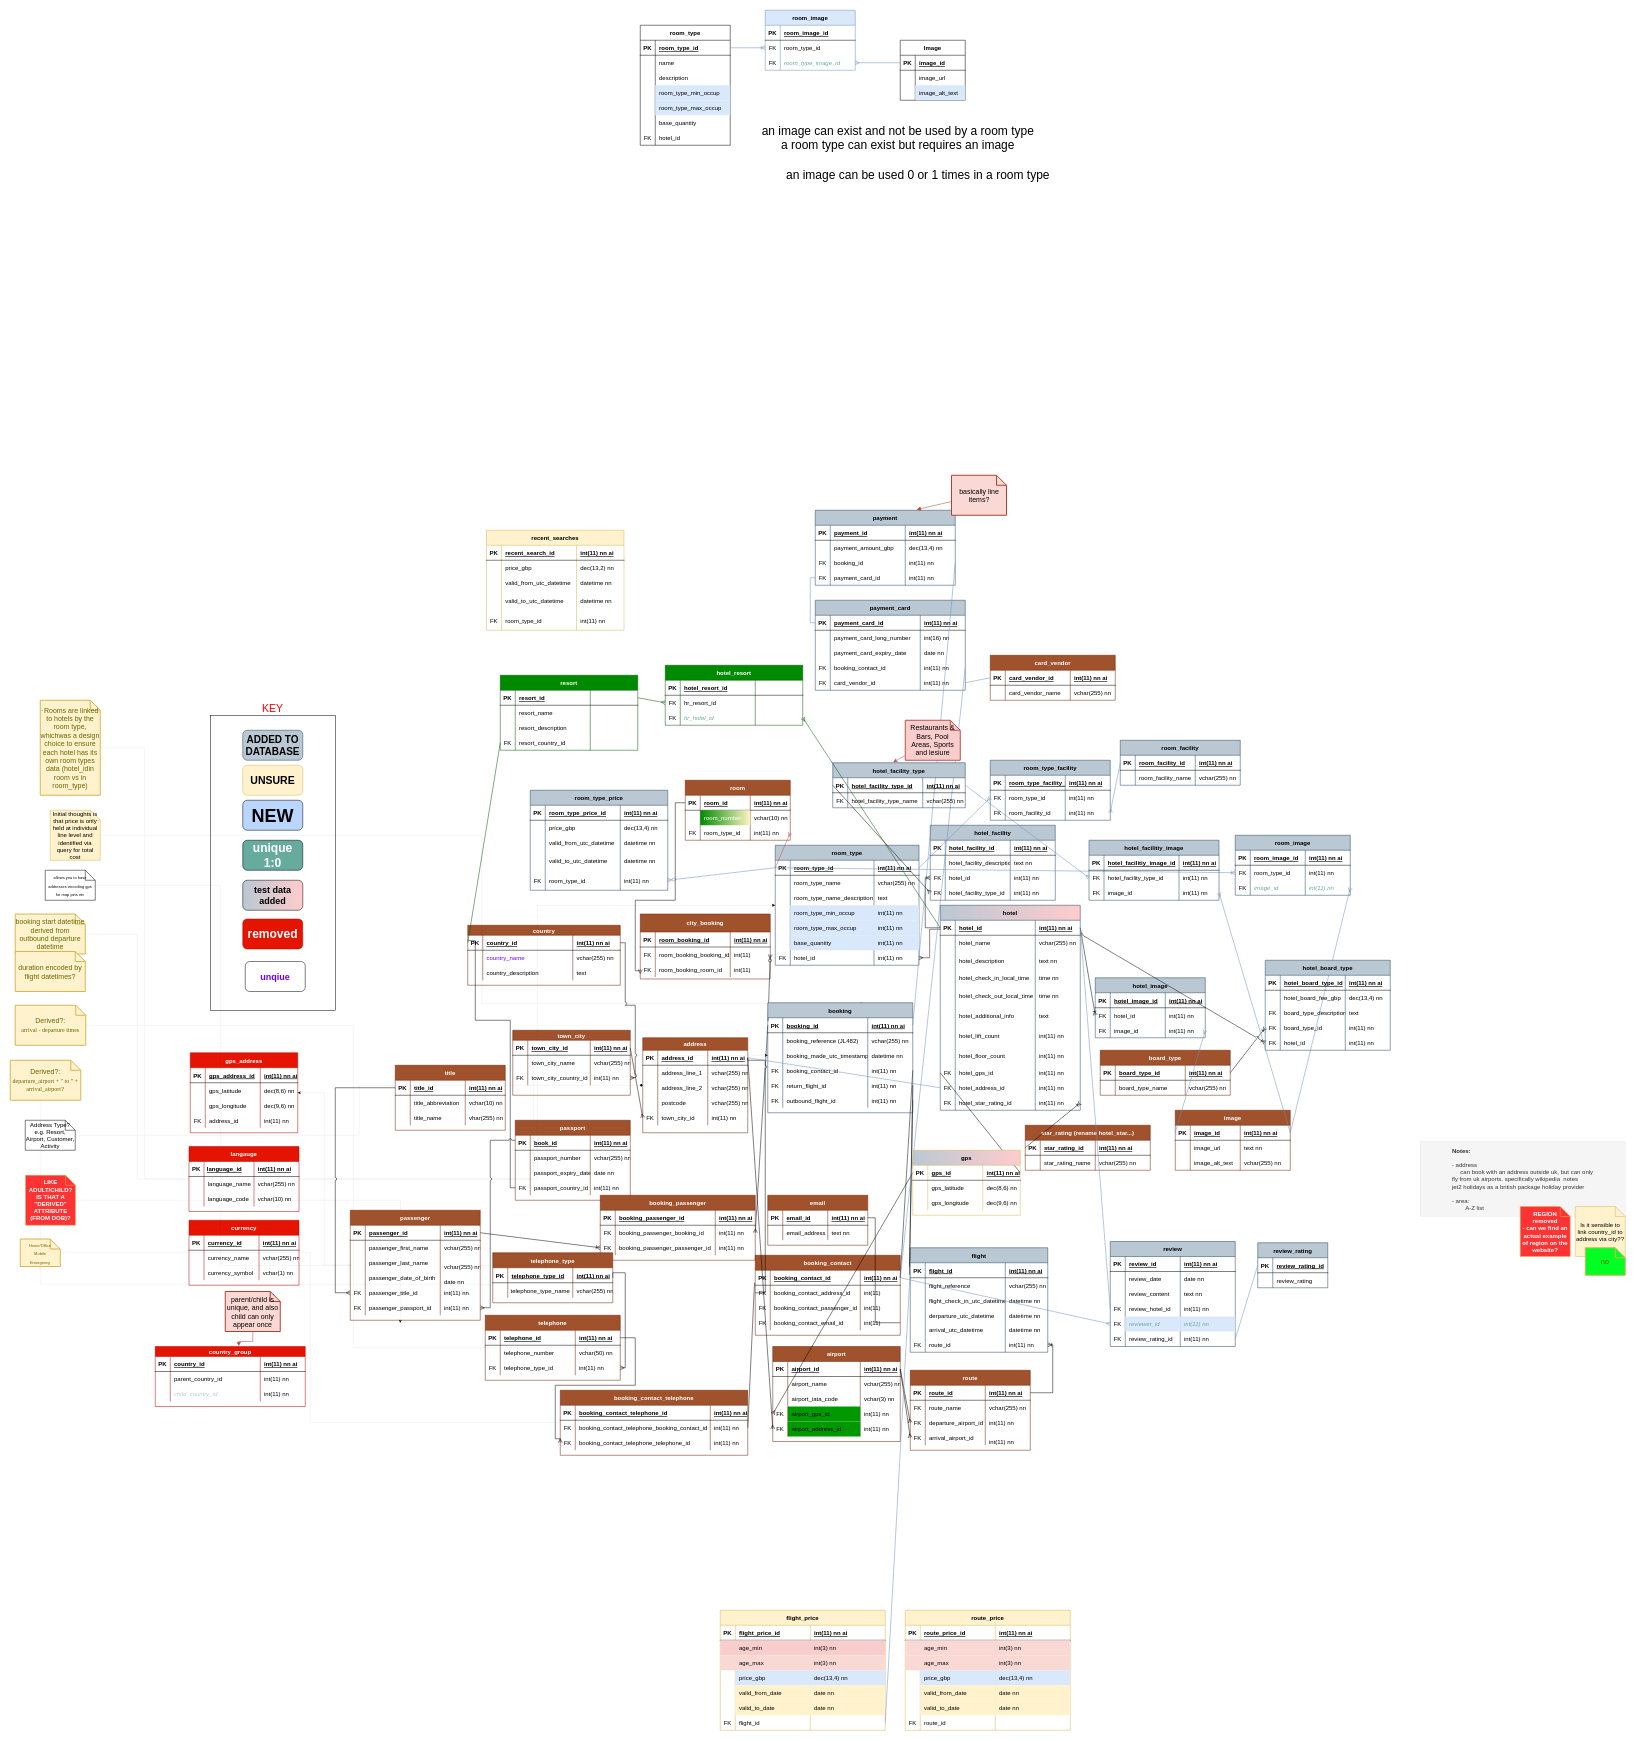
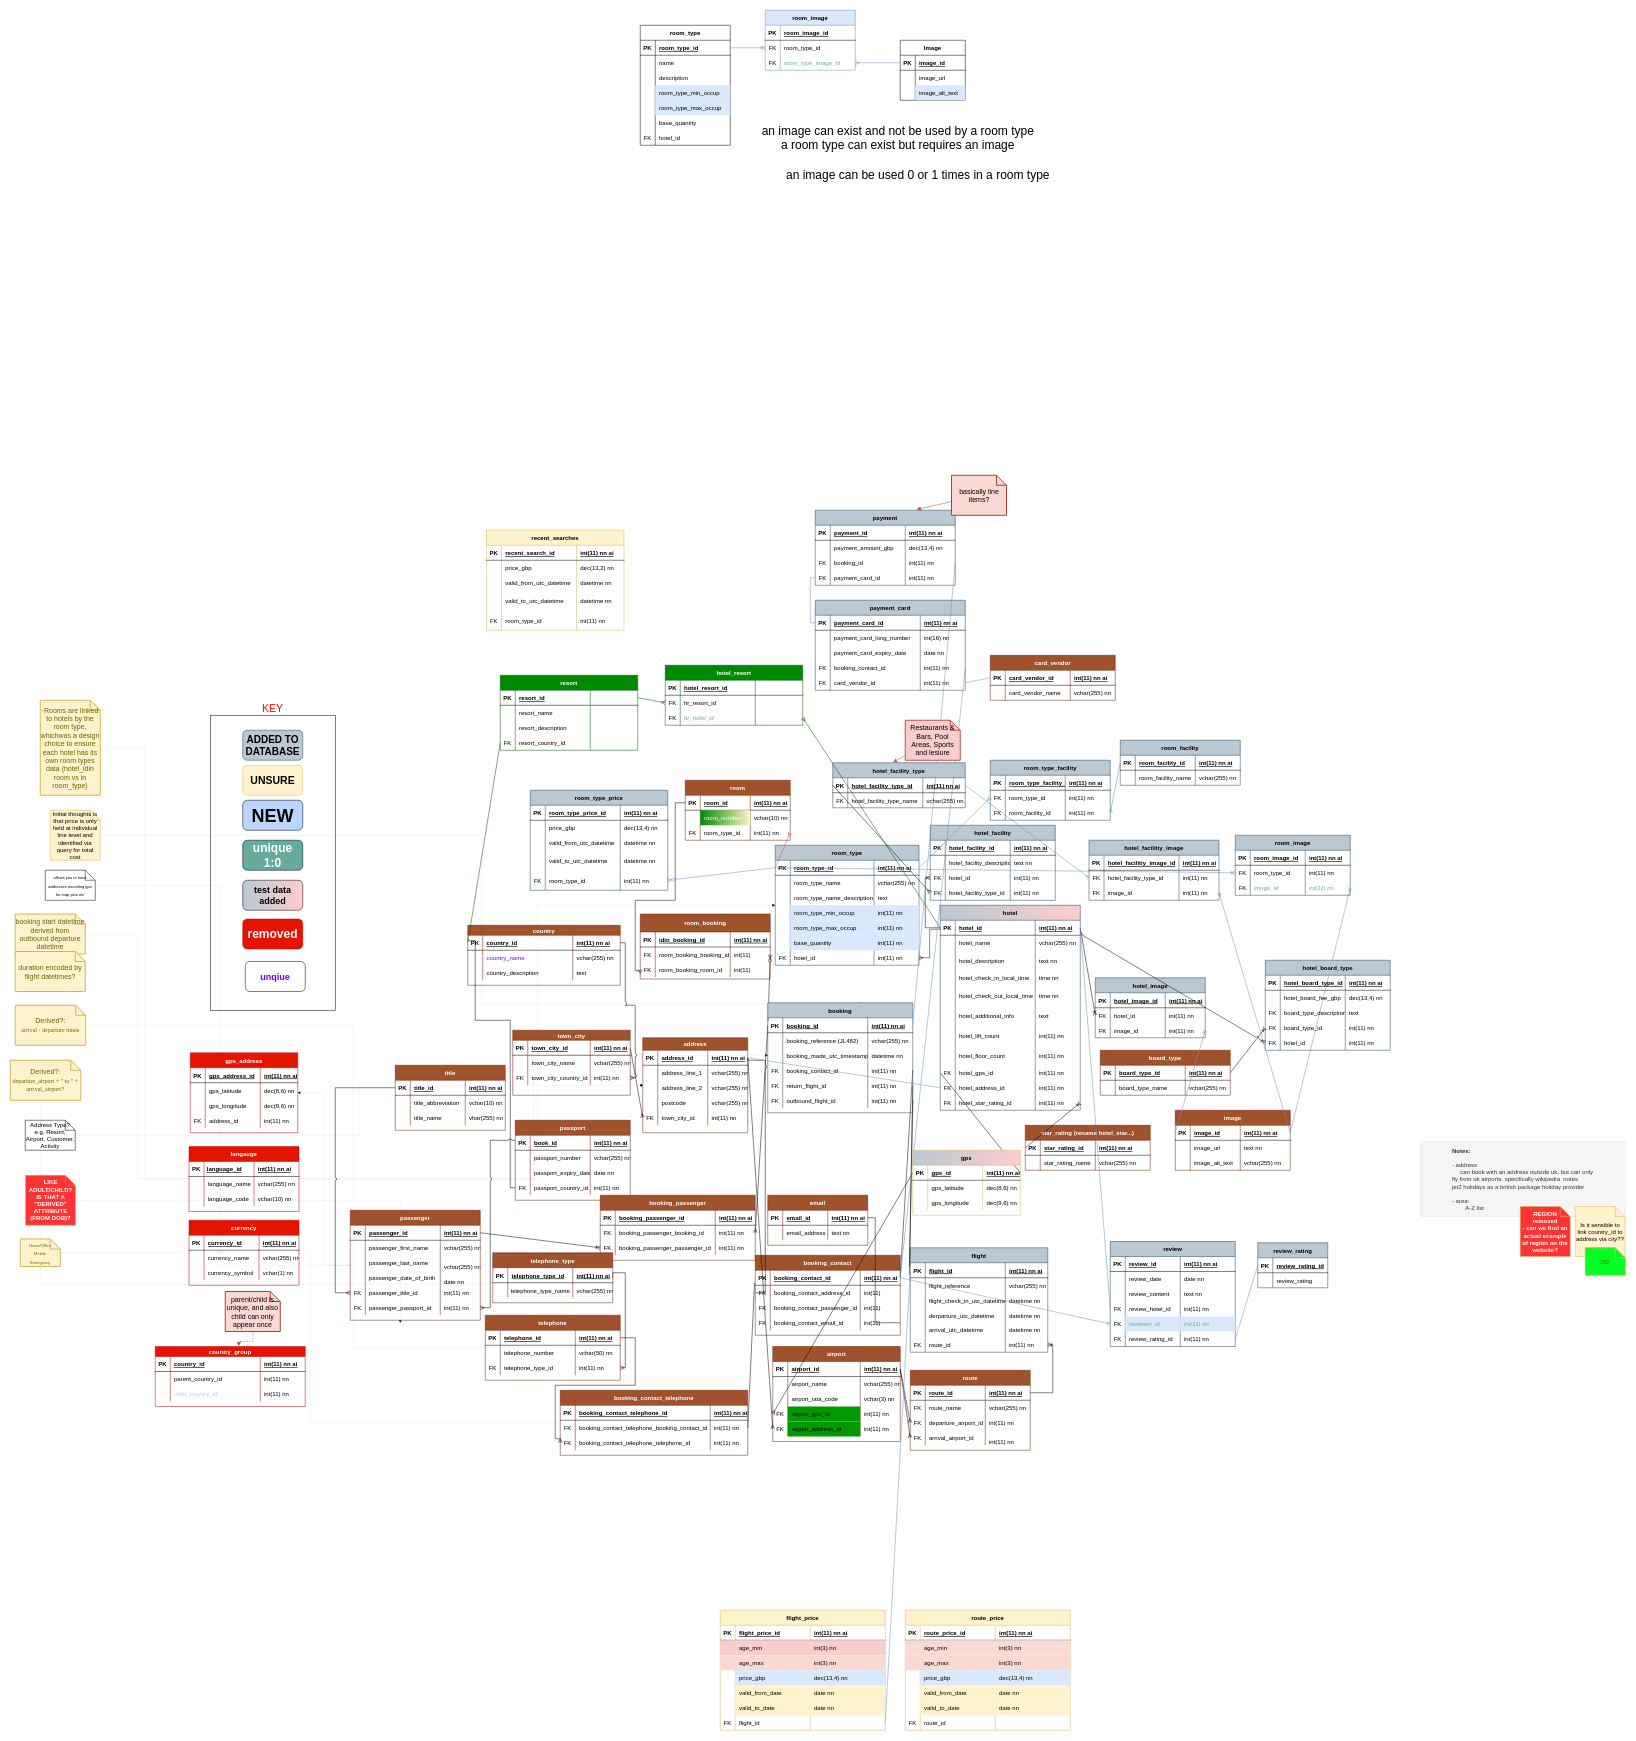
(705, 923) -> (705, 923)
(683, 940) -> (681, 940)
(251, 1342) -> (251, 1342)
